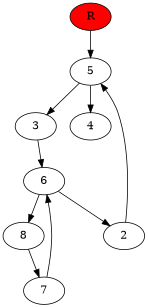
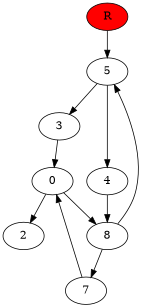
(126, 154) -> (138, 159)
(44, 181) -> (53, 181)
none -> (107, 205)
